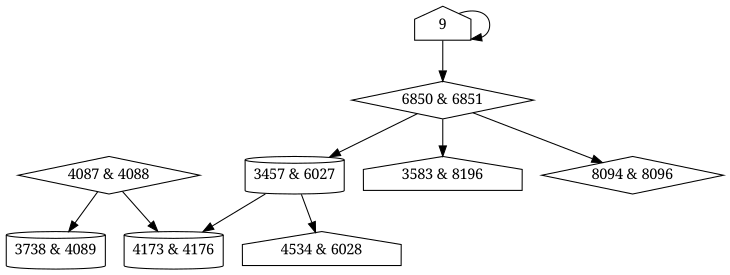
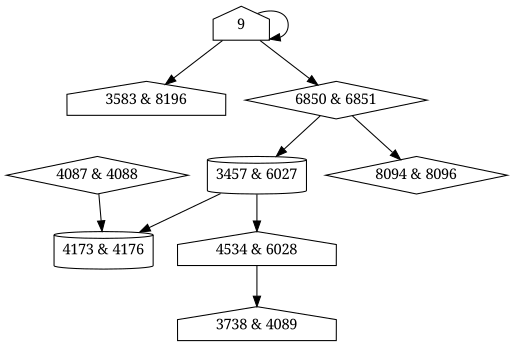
(443, 133) -> (198, 59)
(86, 207) -> (257, 281)
(56, 250) -> (257, 325)
